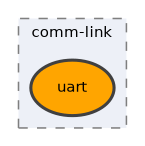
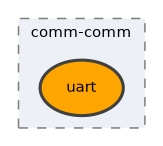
(72, 33) -> (82, 33)
